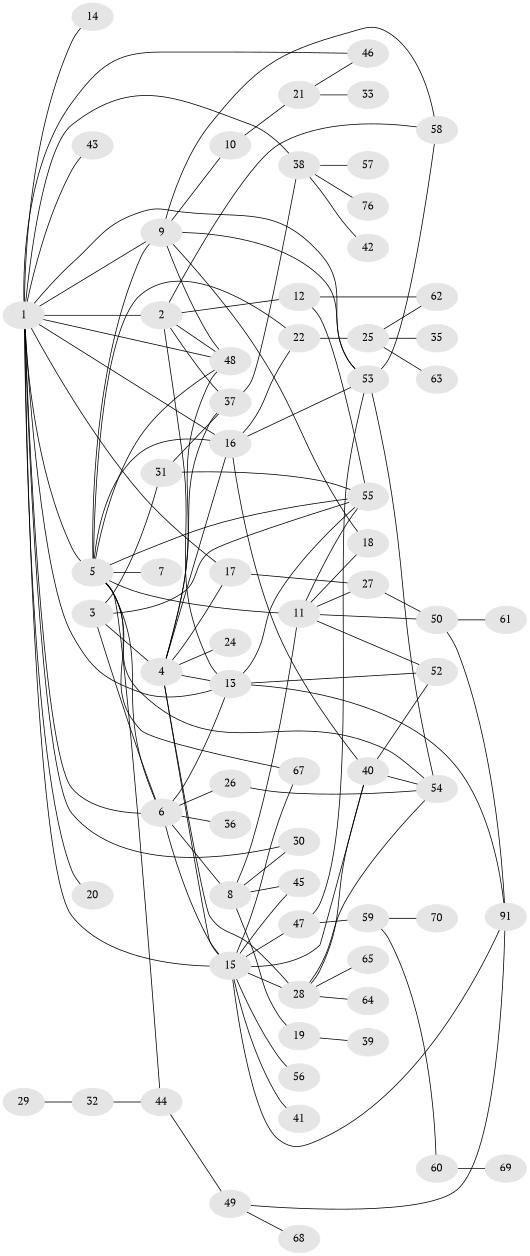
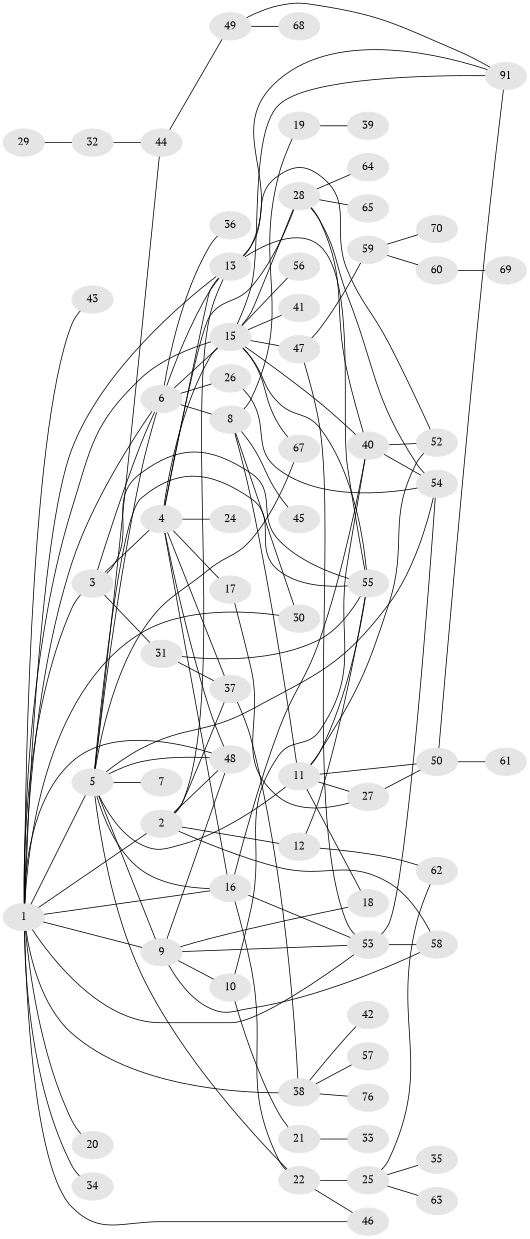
(93, 17) -> (93, 1186)
(334, 74) -> (334, 1201)
(111, 456) -> (51, 668)
none -> (311, 739)
(263, 923) -> (330, 443)
